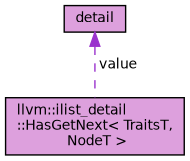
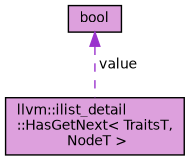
(95, 19) -> (95, 19)
